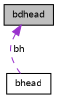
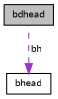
(11, 54) -> (29, 44)
